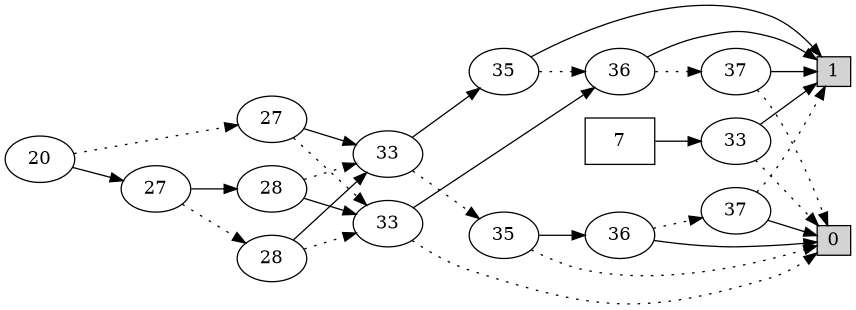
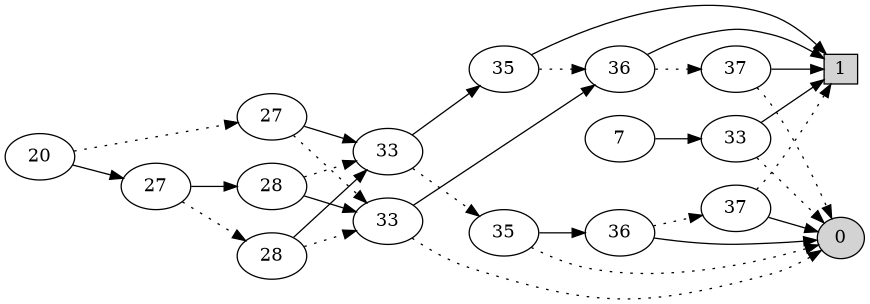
(620, 141) -> (620, 139)
(834, 240) -> (841, 238)
